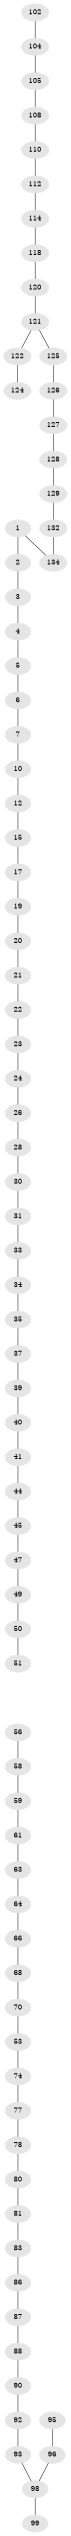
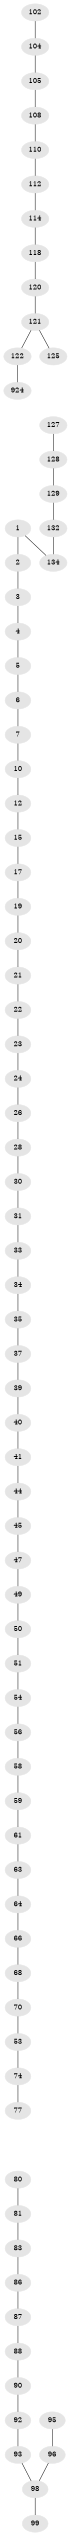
(17, 391) -> (17, 391)
(53, 391) -> none
none -> (18, 1698)
(18, 2145) -> none
